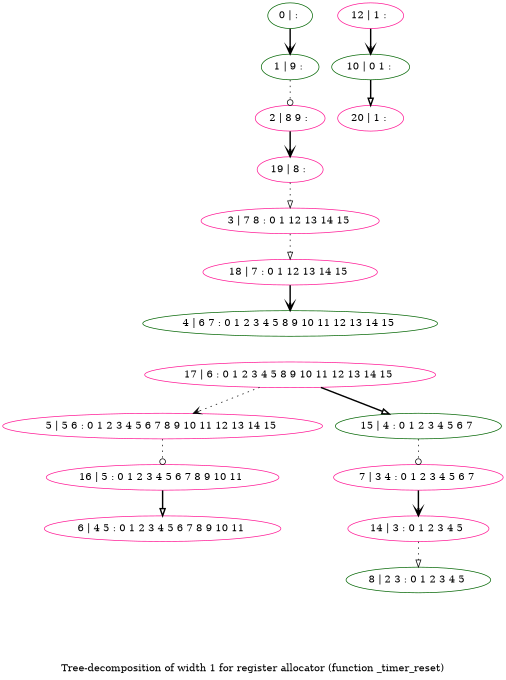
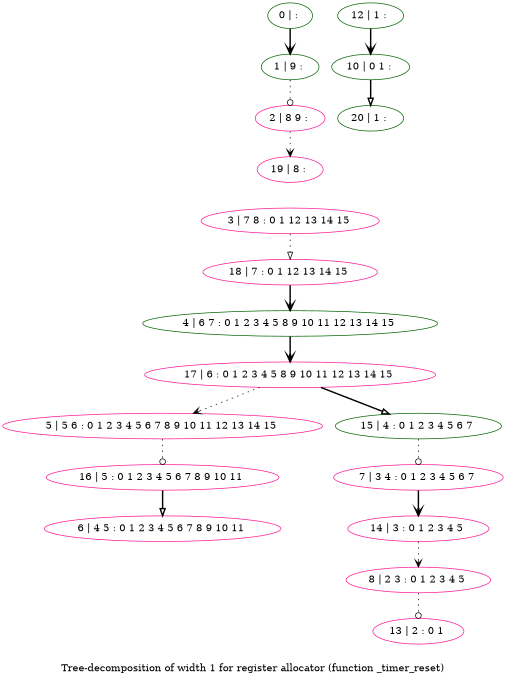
(371, 16) -> (371, 16)
(371, 118) -> (371, 118)
(290, 140) -> (290, 140)
(290, 192) -> none
none -> (290, 346)
(418, 551) -> (418, 551)
(418, 580) -> (418, 580)
none -> (418, 631)
